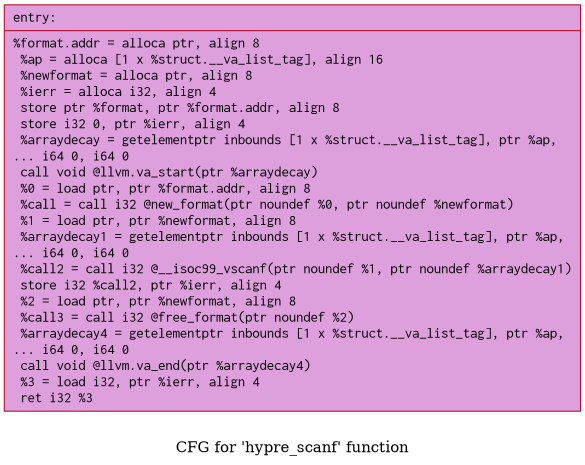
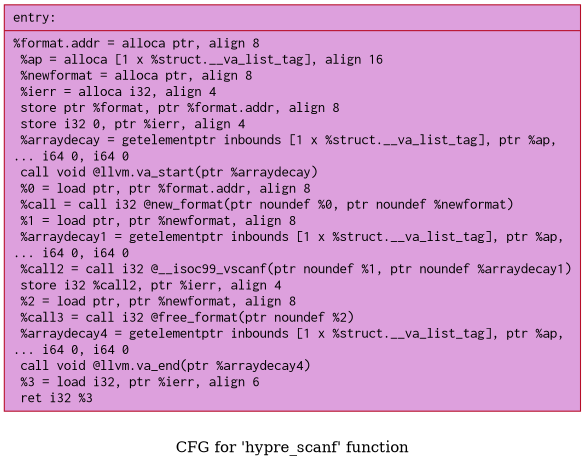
(137, 382) -> (137, 382)
